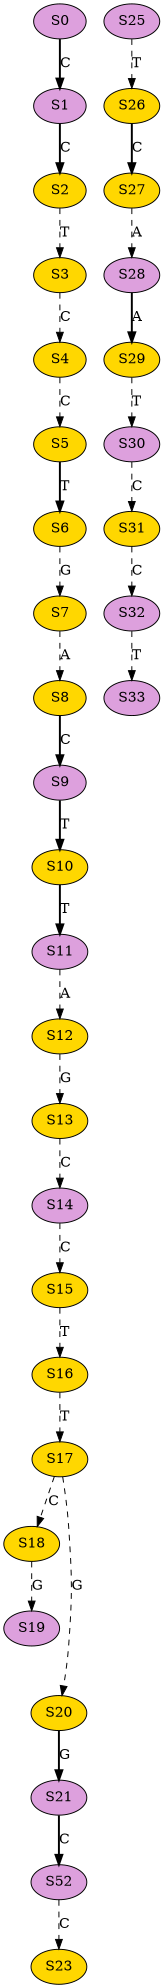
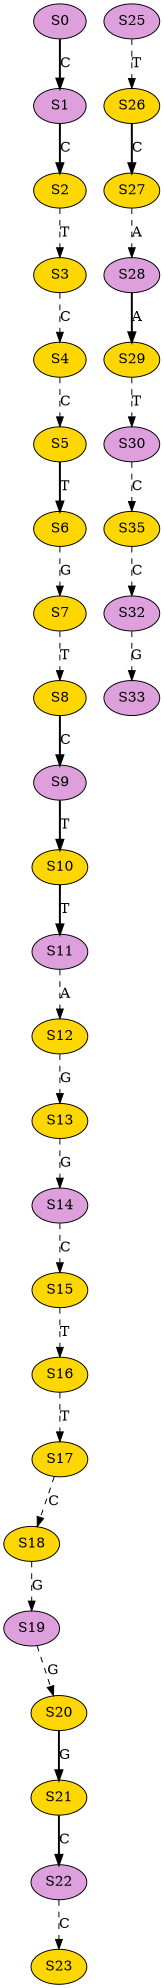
(132, 529) -> (132, 529)
(65, 656) -> (65, 656)
(137, 656) -> (137, 656)
(66, 1163) -> (66, 1163)
(71, 1581) -> (44, 1666)
(59, 1798) -> (59, 1798)
(59, 1882) -> (59, 1882)
